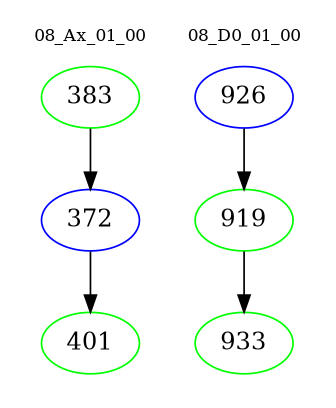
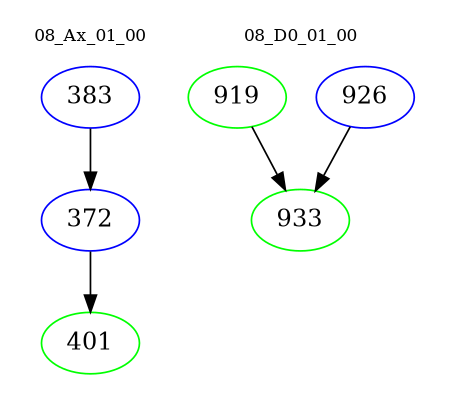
(90, 97) -> (90, 97)
(244, 150) -> (337, 151)
